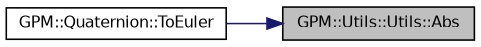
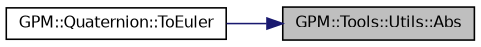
(379, 24) -> (379, 24)
